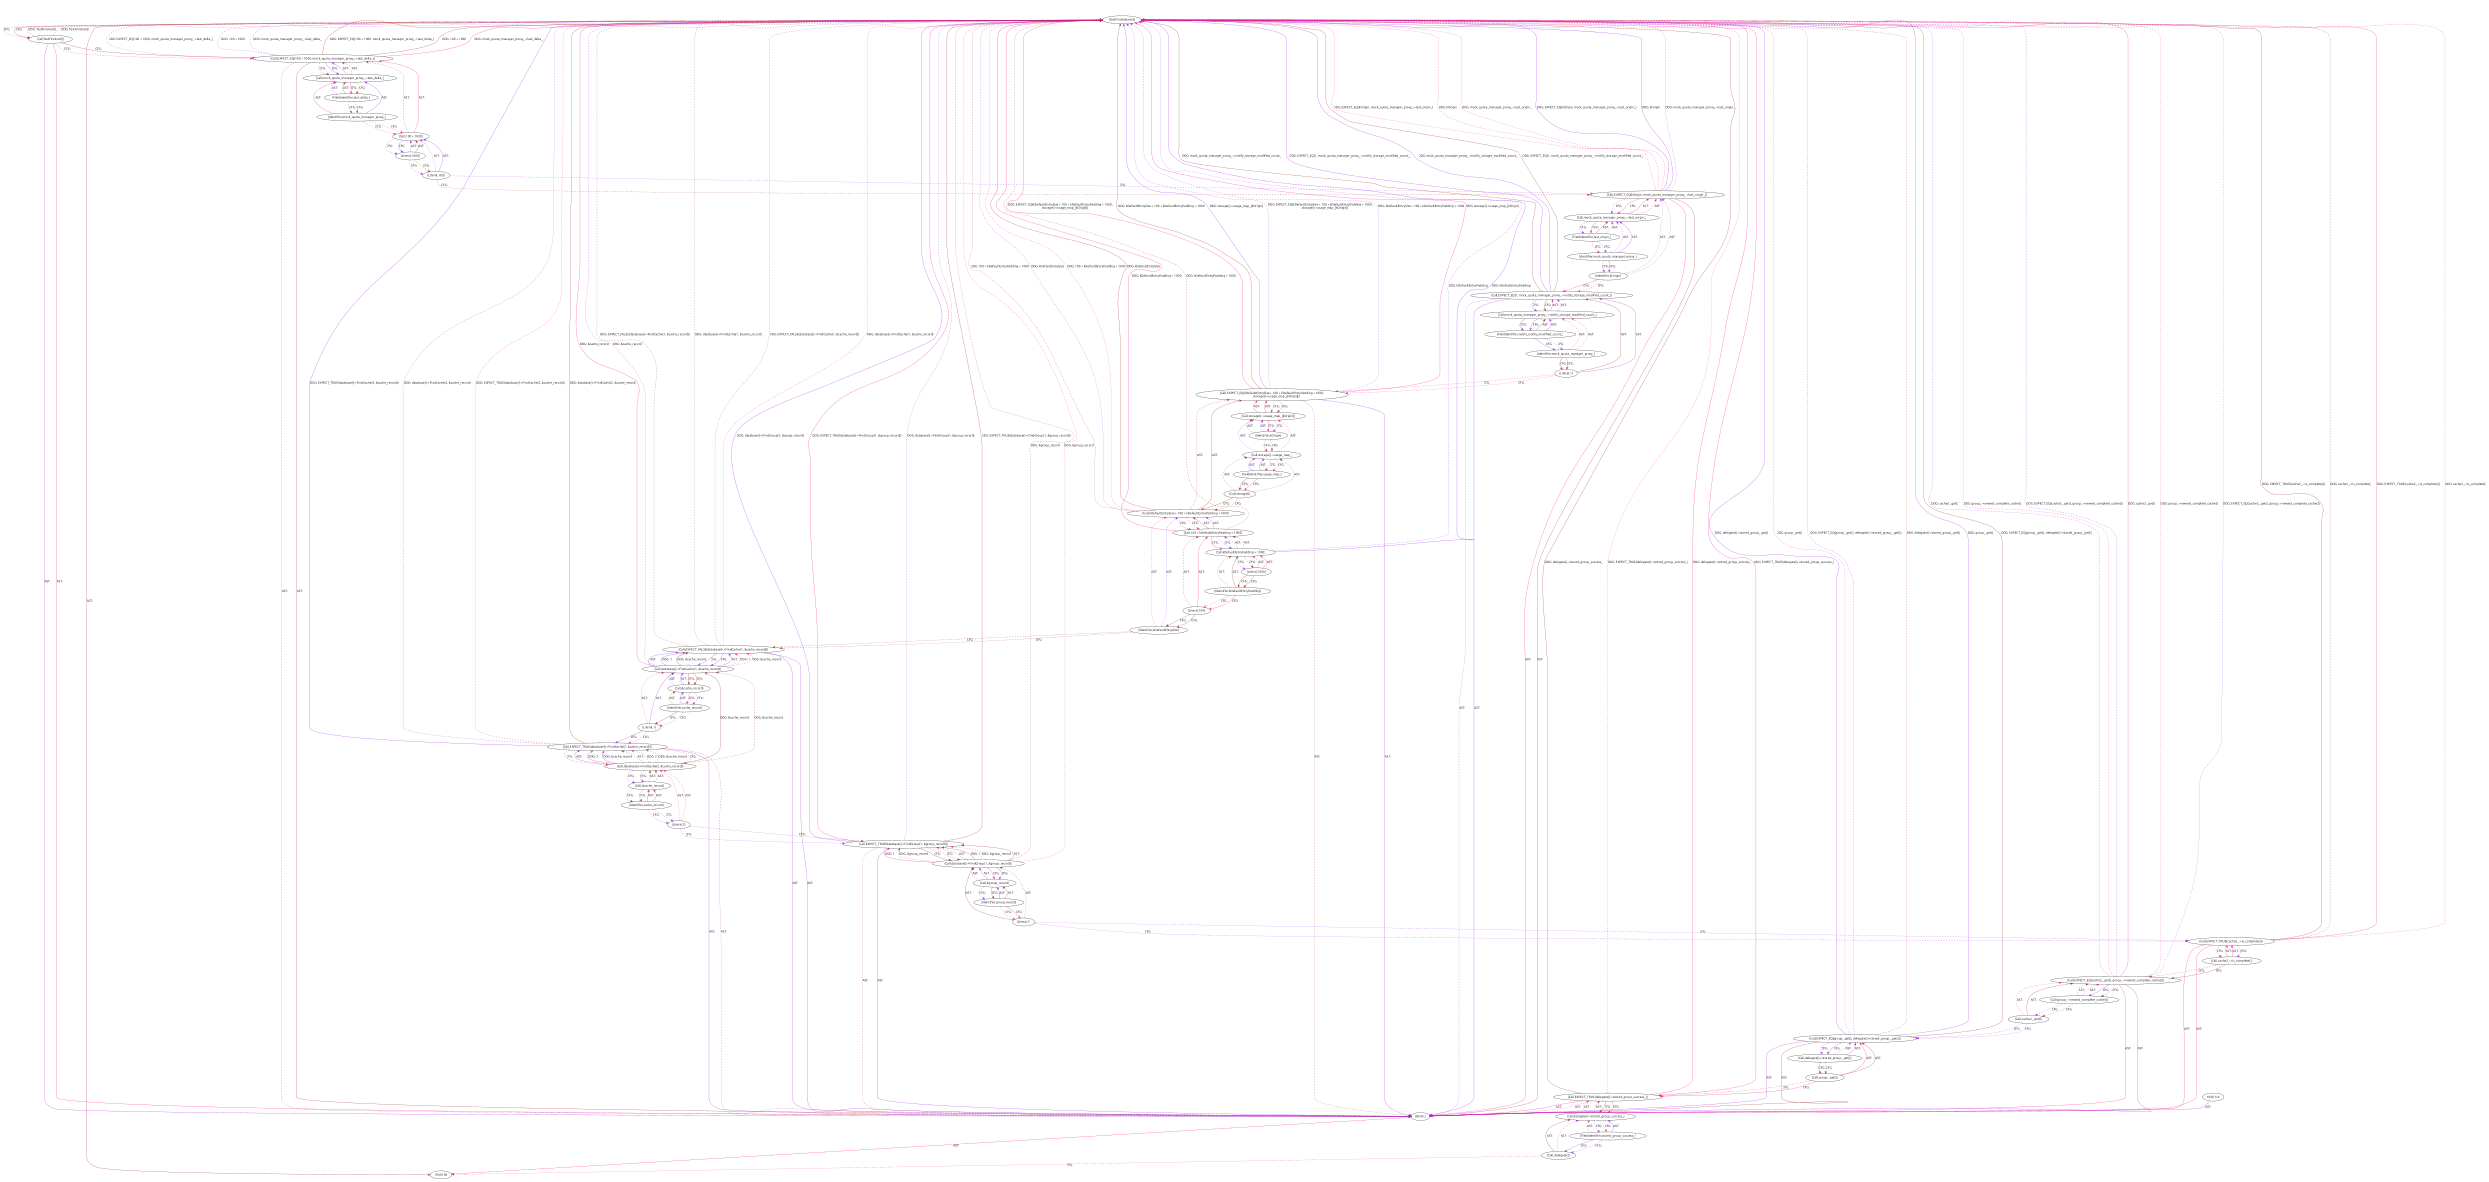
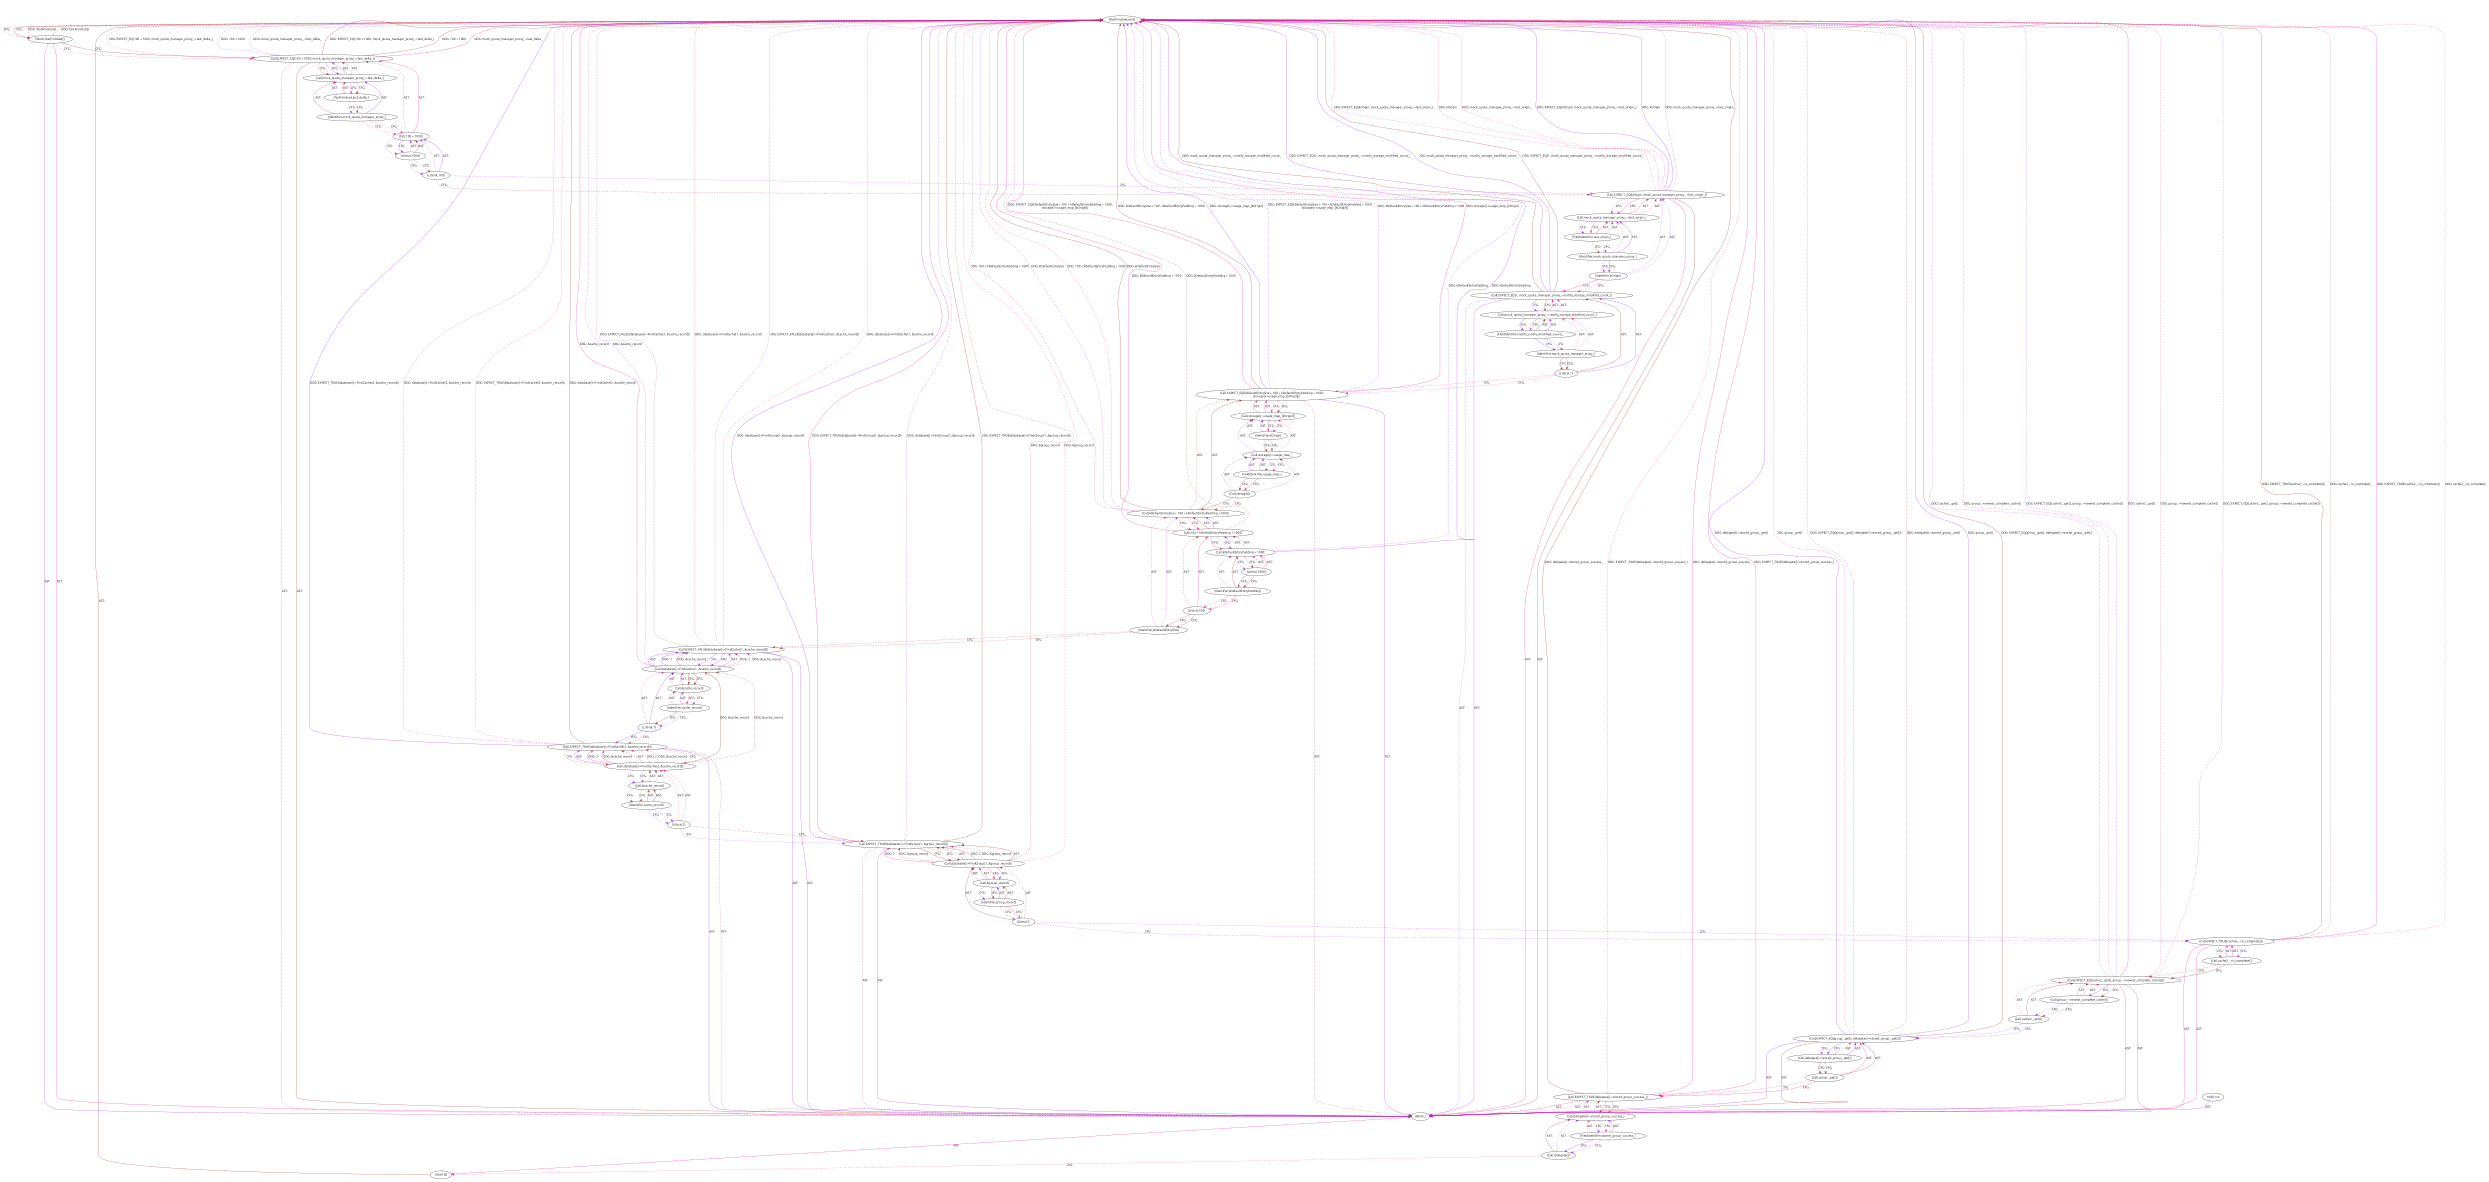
(50, 39) -> (50, 39)
(351, 98) -> (351, 98)
(87, 261) -> (95, 260)
